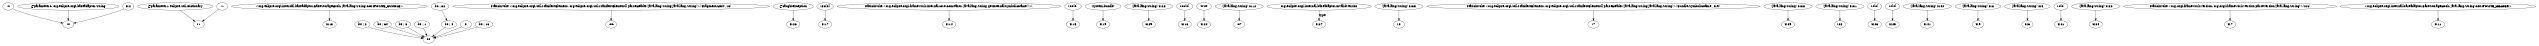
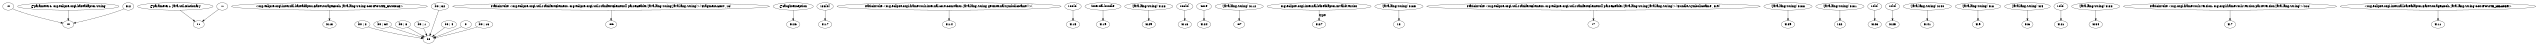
(175, 6) -> (175, 6)
(1103, 6) -> (1103, 6)
(1204, 6) -> (1204, 6)
(444, 14) -> (435, 22)
